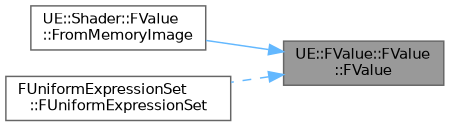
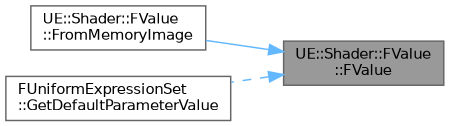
(364, 63) -> (364, 63)
(118, 98) -> (118, 98)
